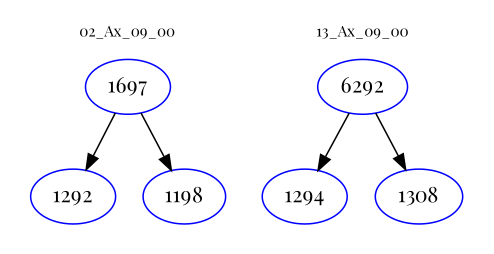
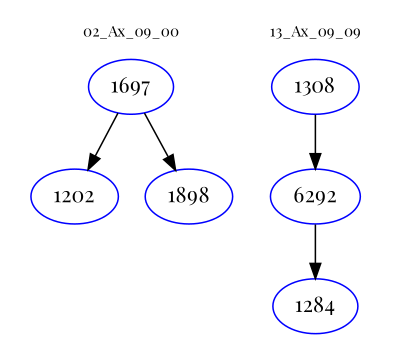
(363, 33) -> (316, 33)
(387, 135) -> (315, 134)
(73, 197) -> (75, 197)
(184, 197) -> (189, 197)
(305, 197) -> (315, 306)
